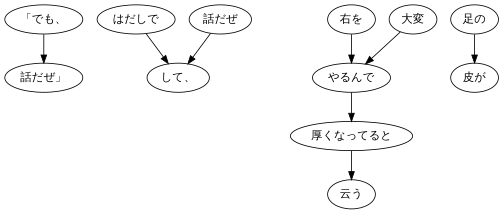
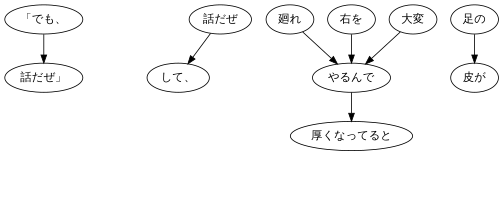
(136, 19) -> none
none -> (290, 19)
(352, 194) -> none
